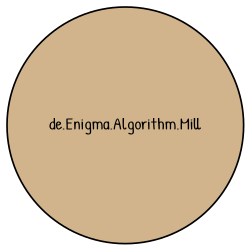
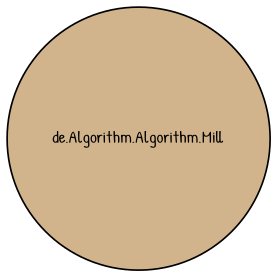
(125, 125) -> (139, 139)
